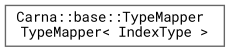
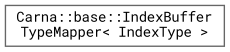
(115, 26) -> (115, 26)
